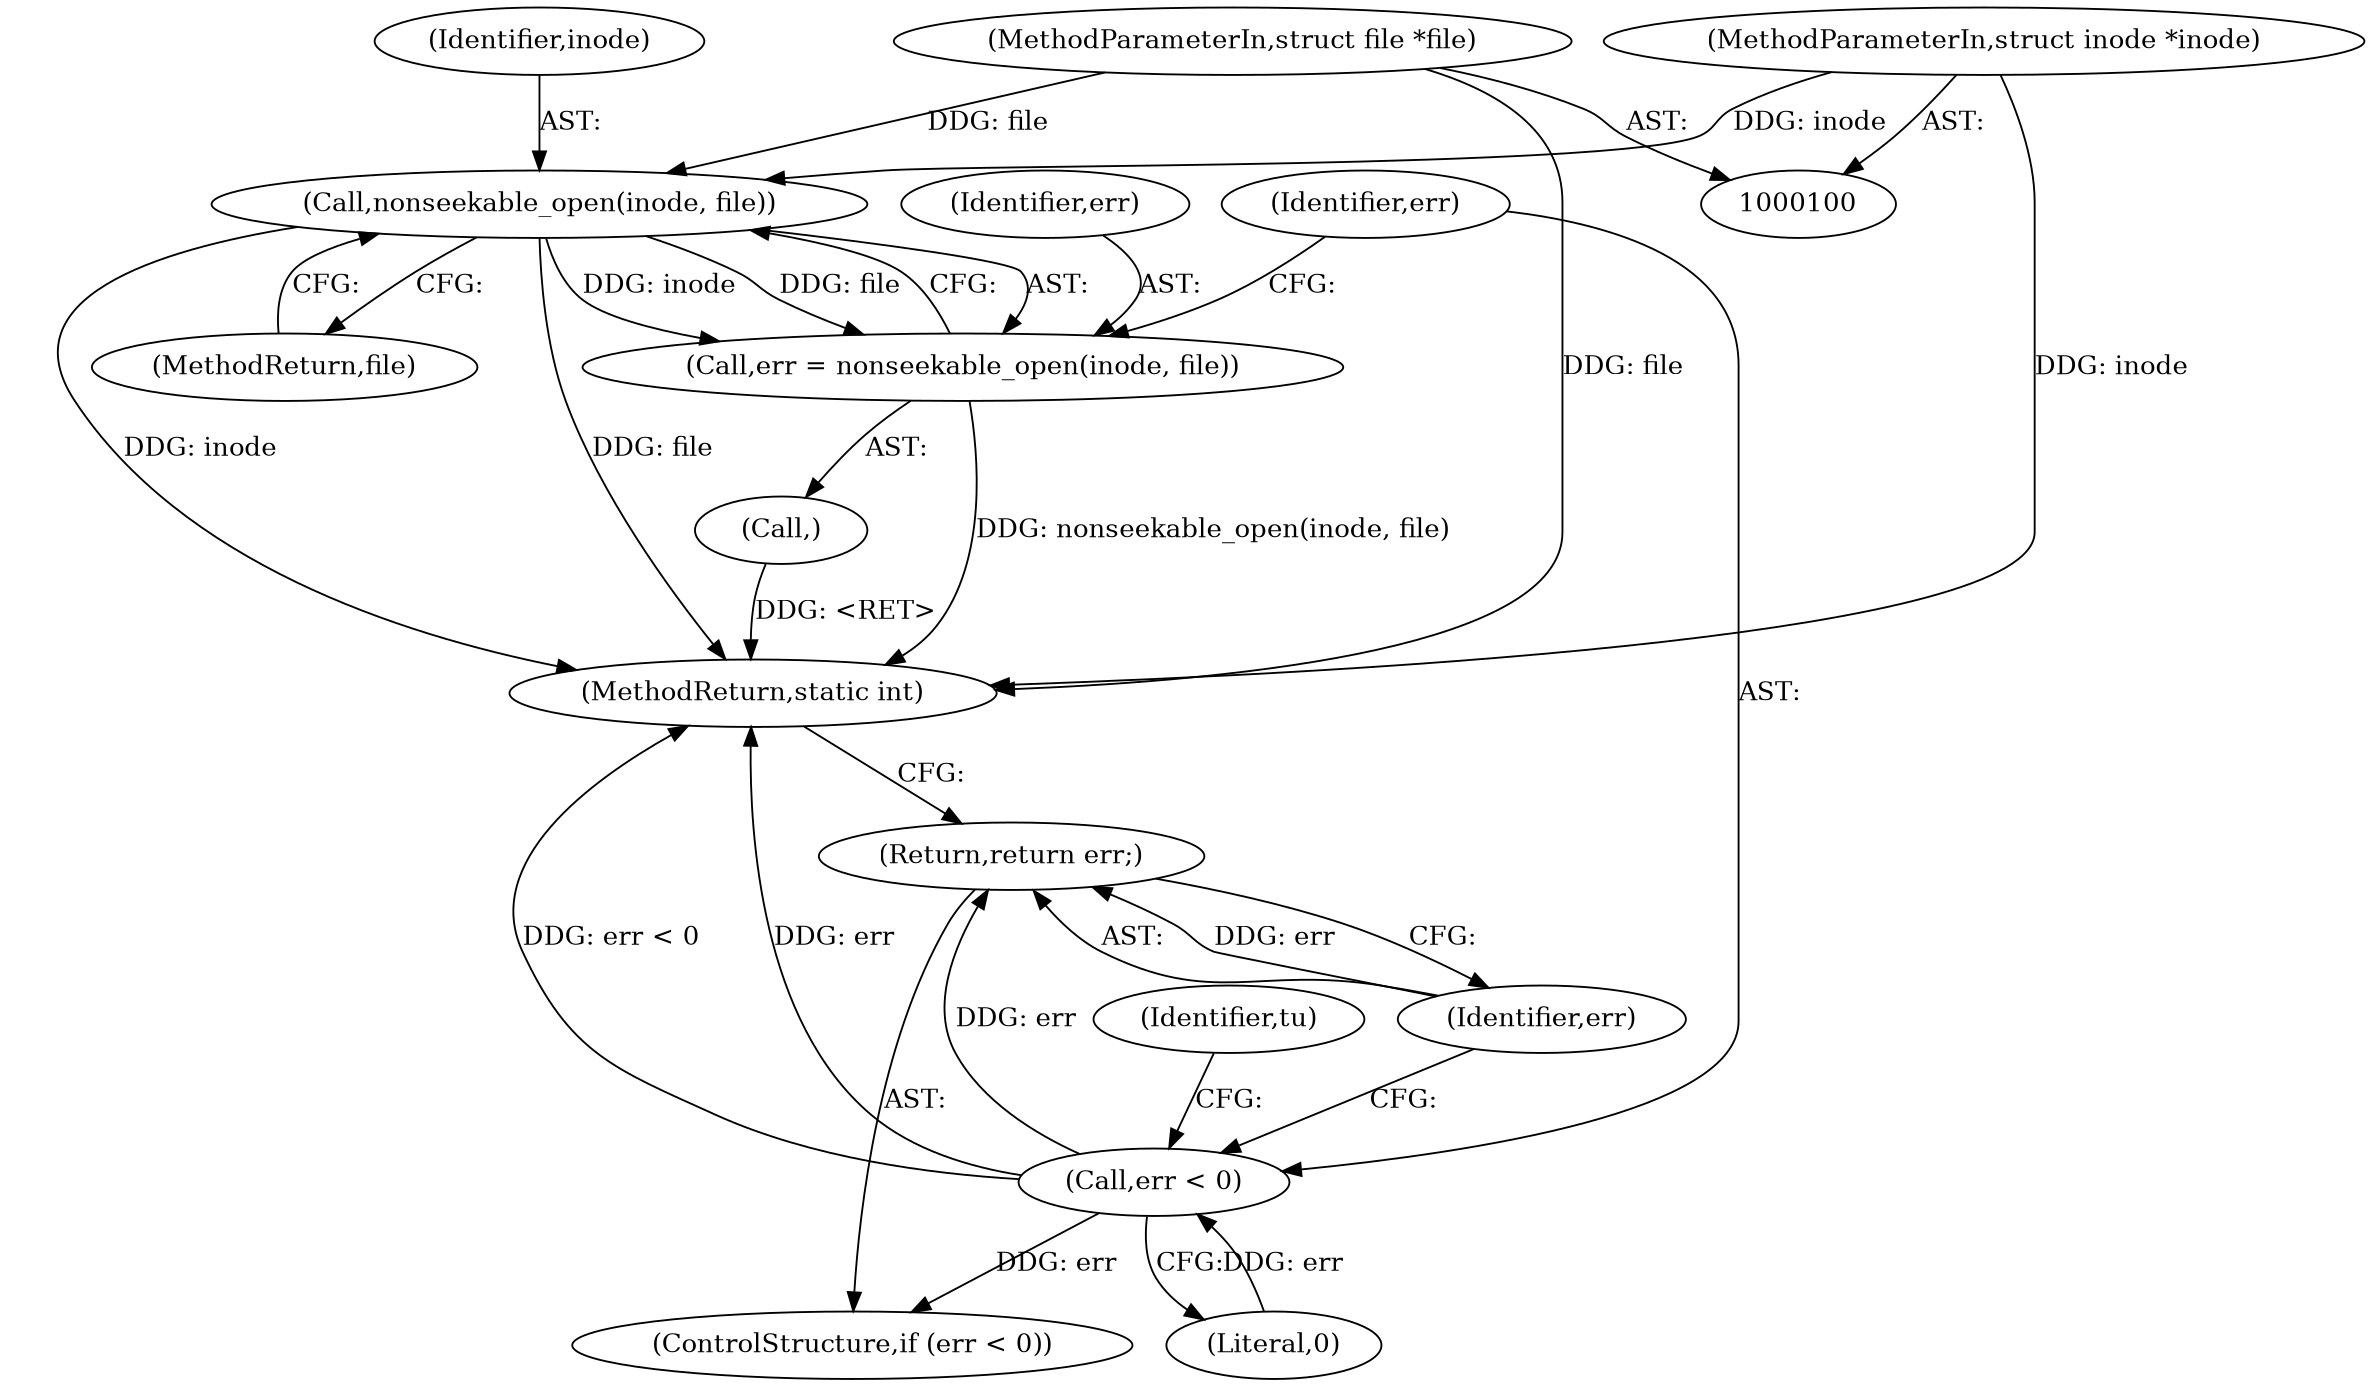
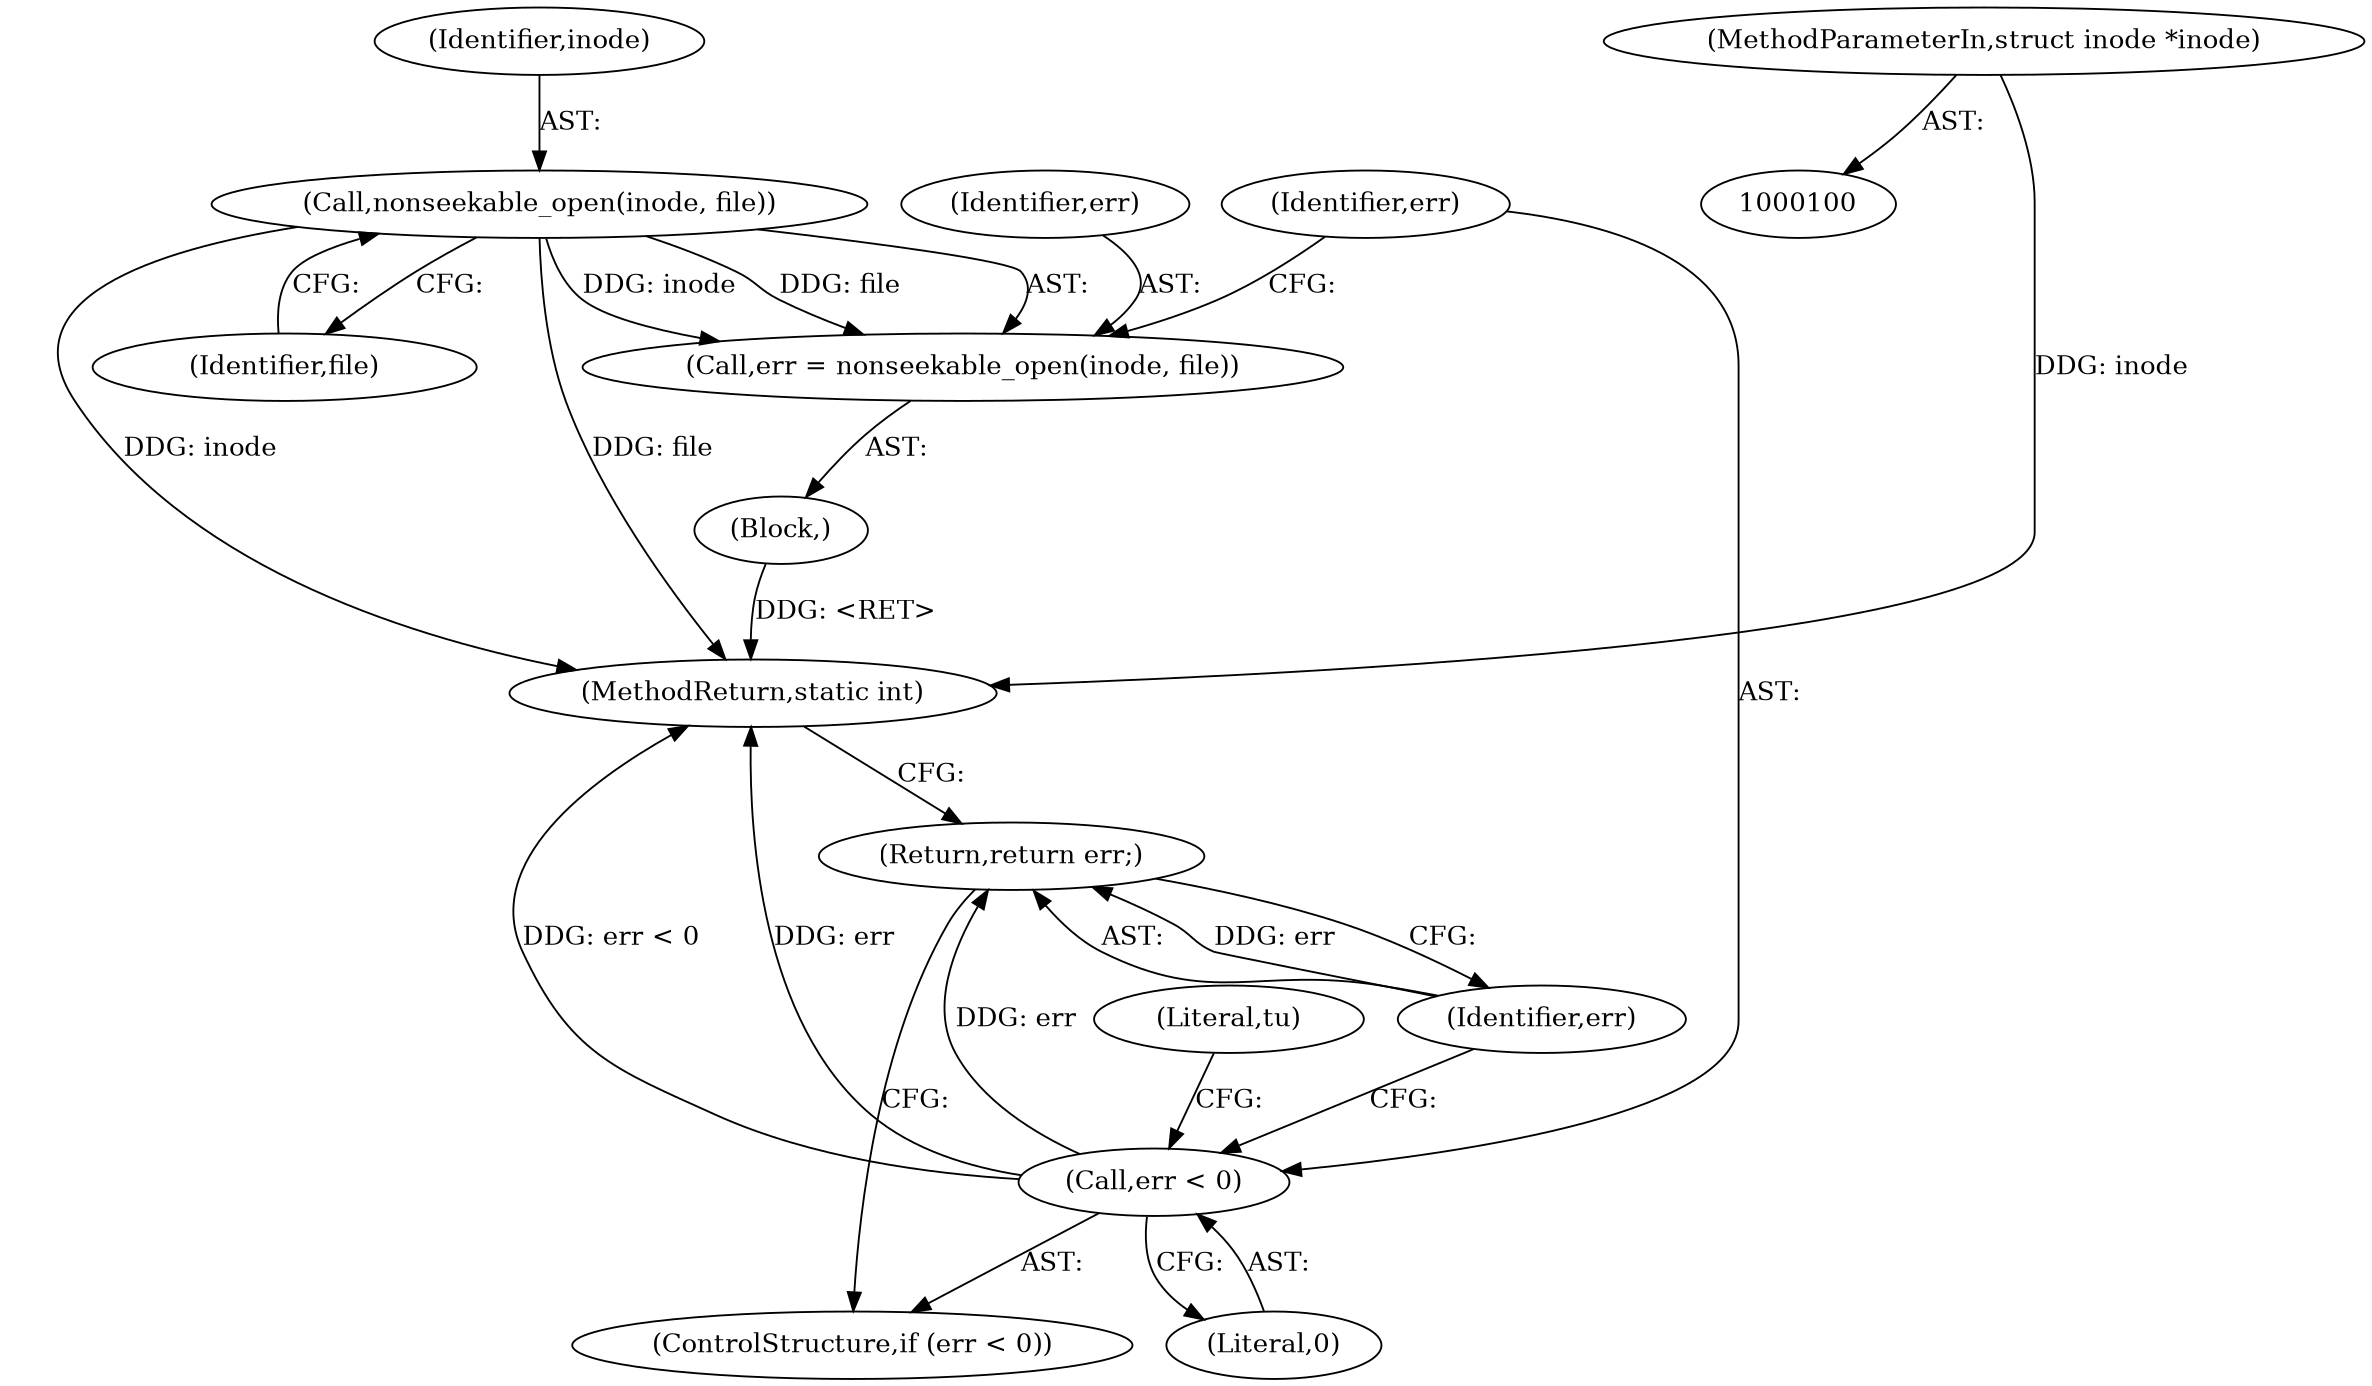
(1233, 41) -> none
(1317, 163) -> none
(875, 259) -> none
(285, 367) -> (285, 367)
(781, 530) -> (781, 530)
(972, 540) -> none
(1229, 1019) -> (1229, 1019)
(920, 1101) -> (920, 1101)
(1057, 1264) -> (1057, 1264)
(1283, 1264) -> (1283, 1264)
